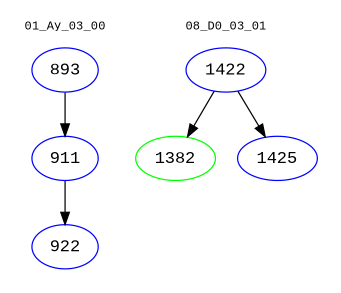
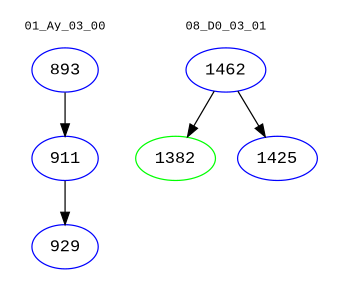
(226, 70) -> (226, 70)
(65, 247) -> (65, 247)
